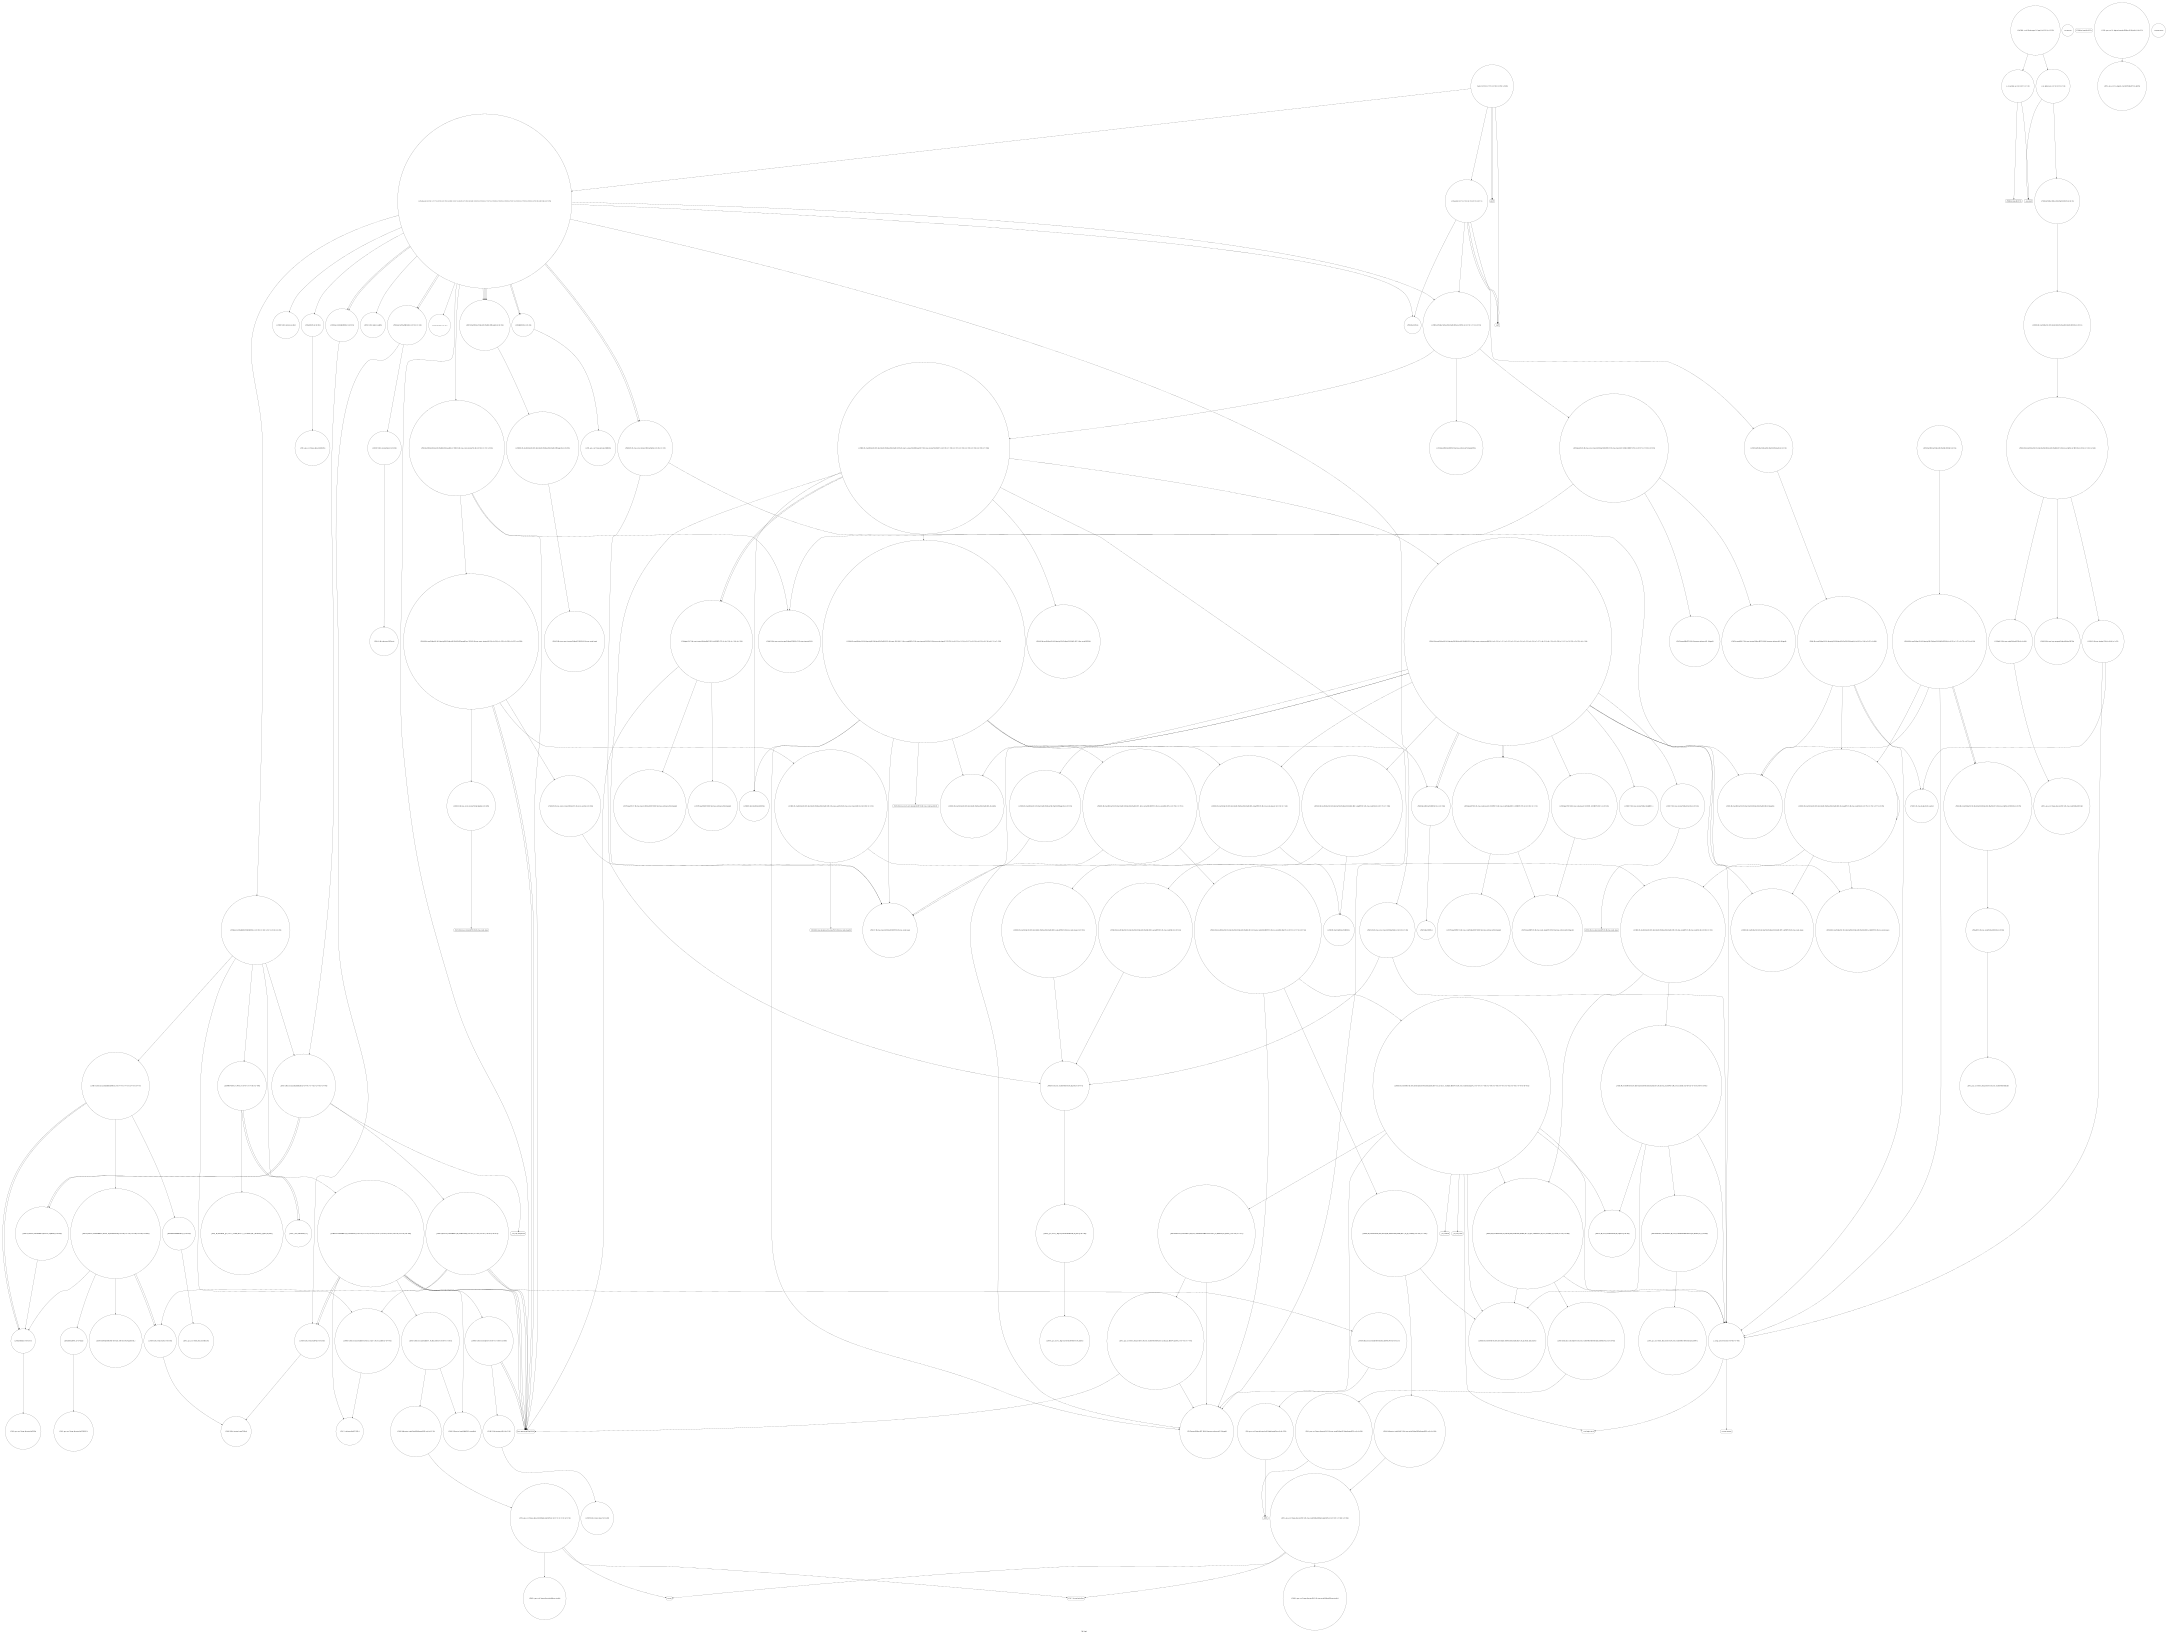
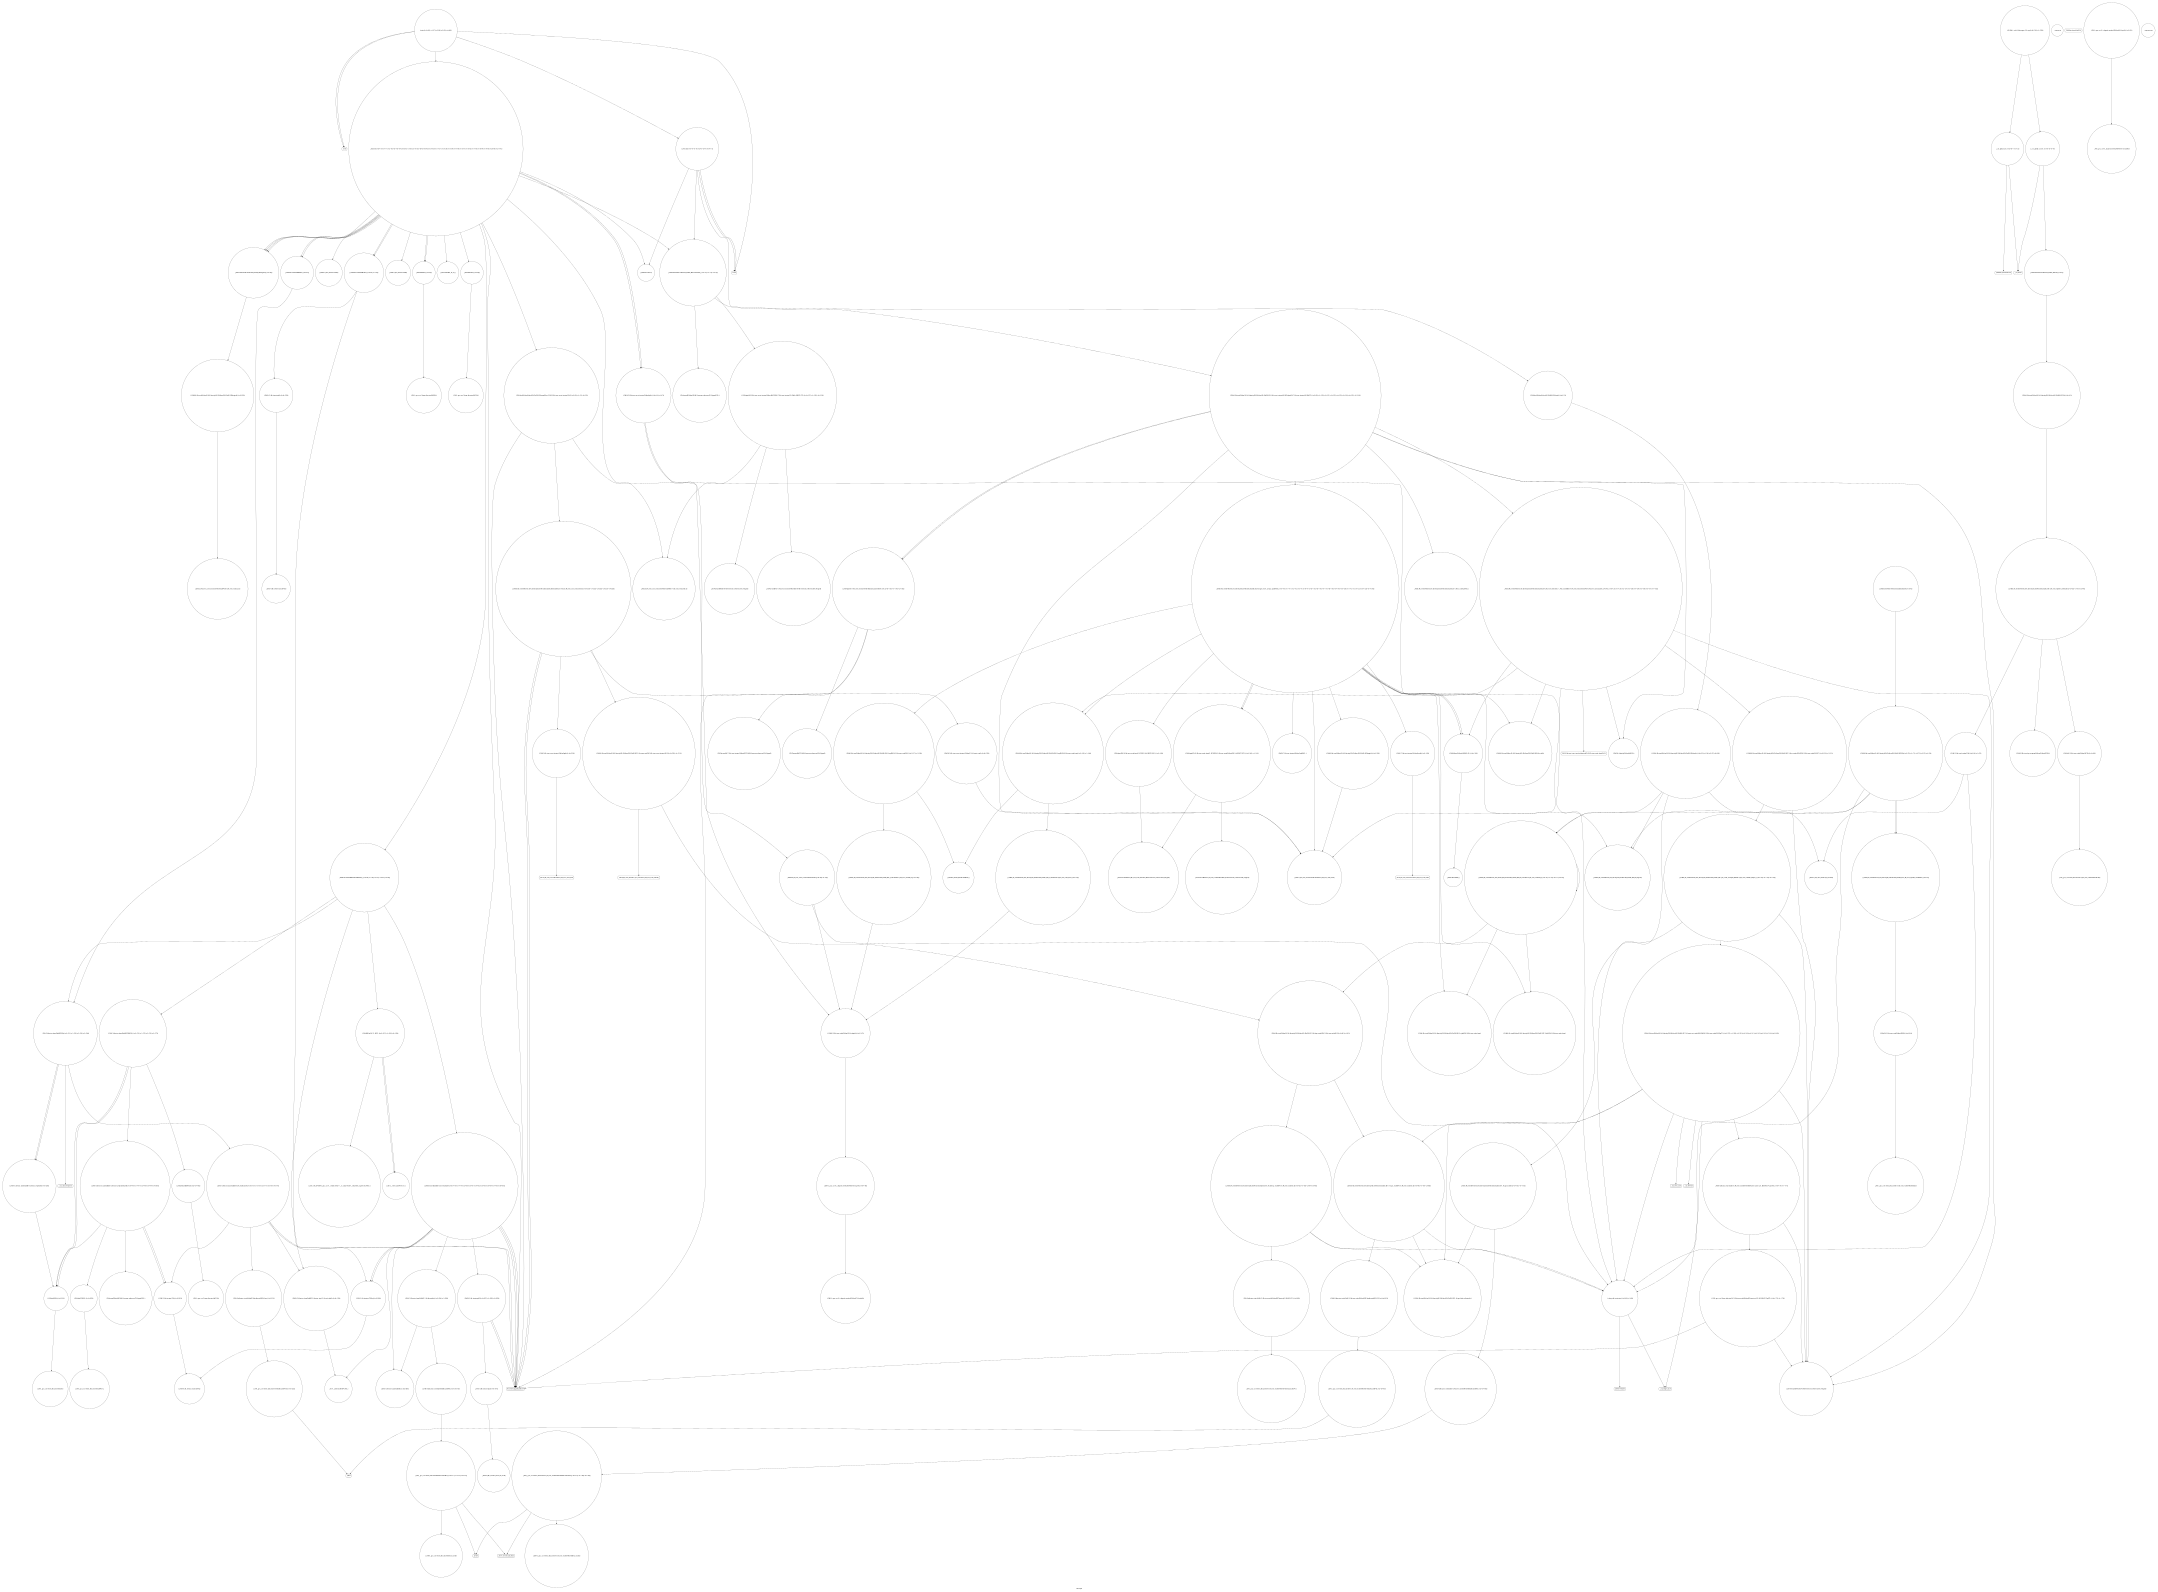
(1612, 1234) -> none
